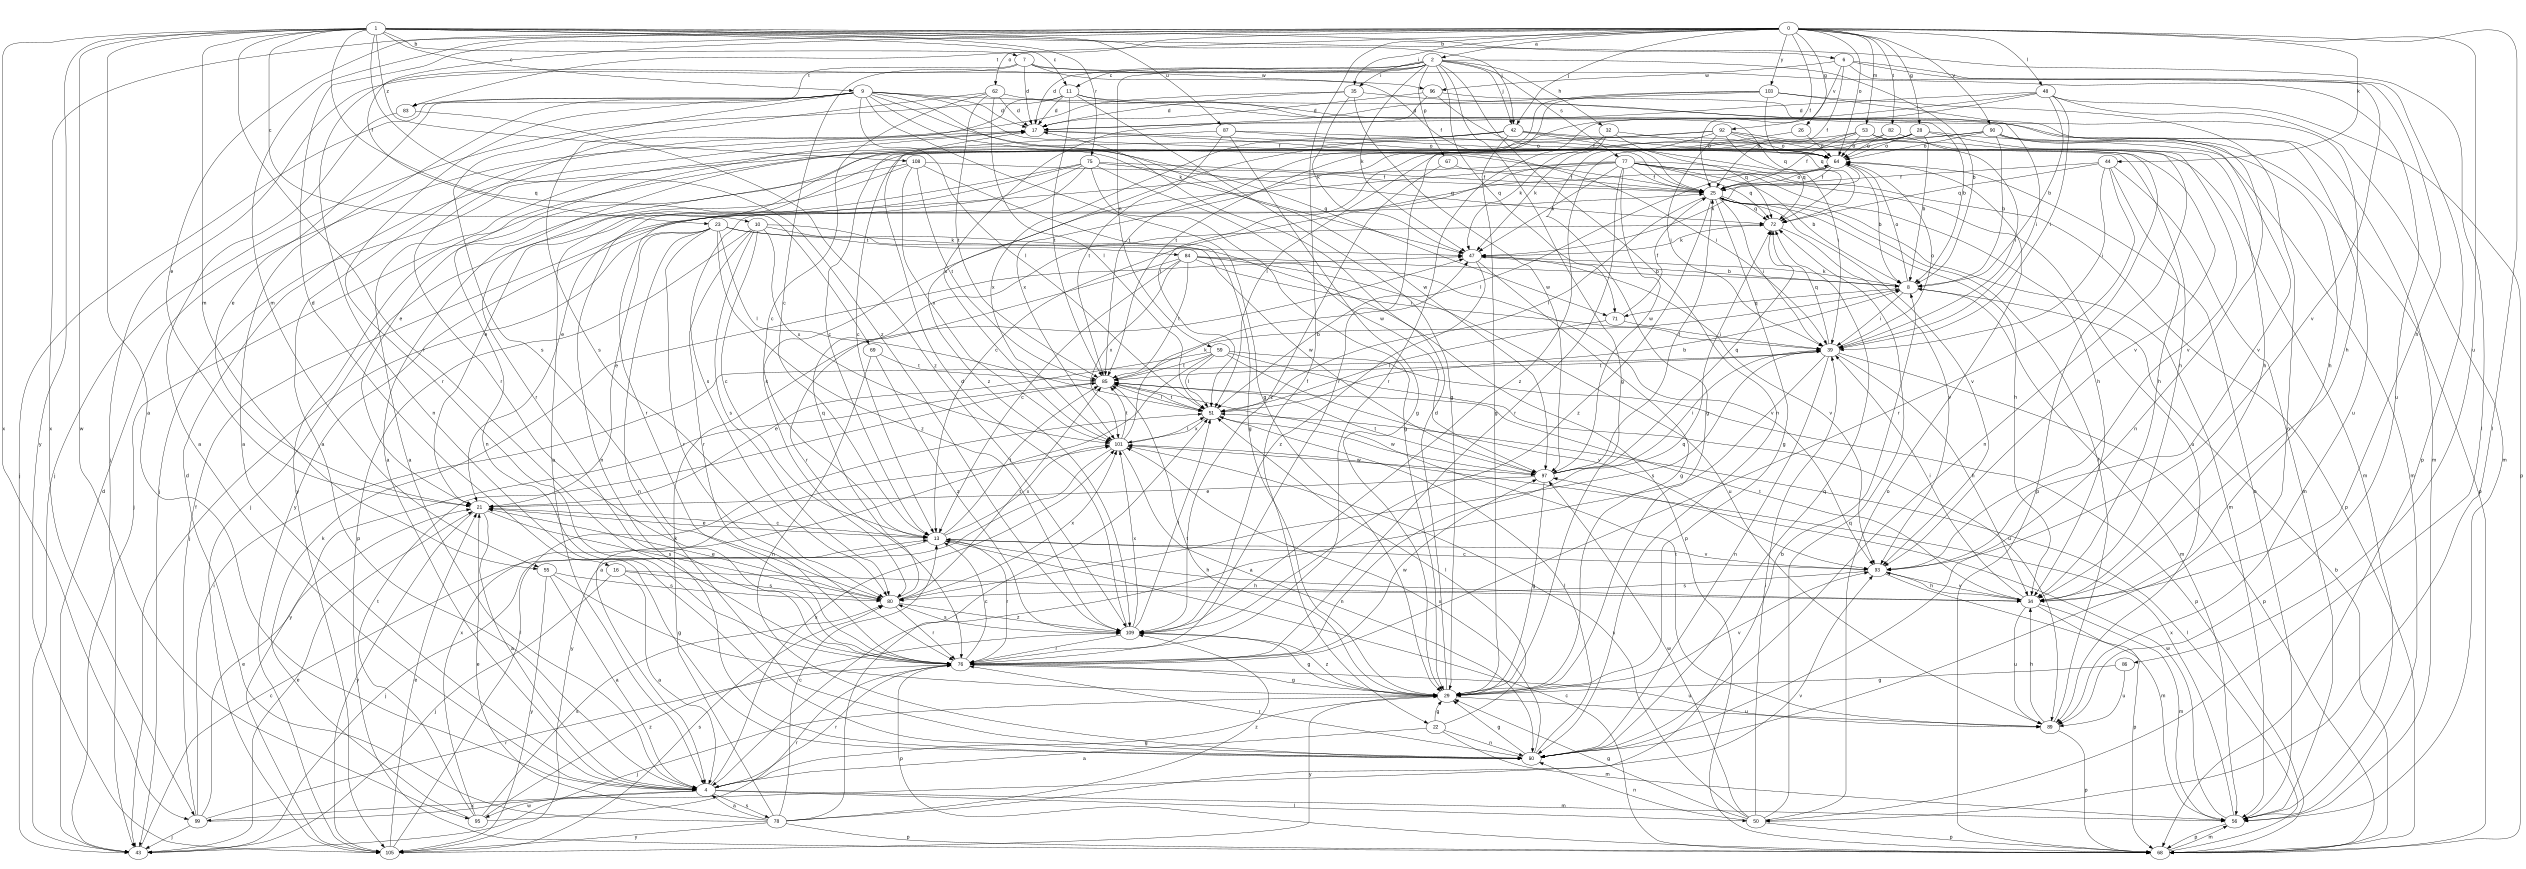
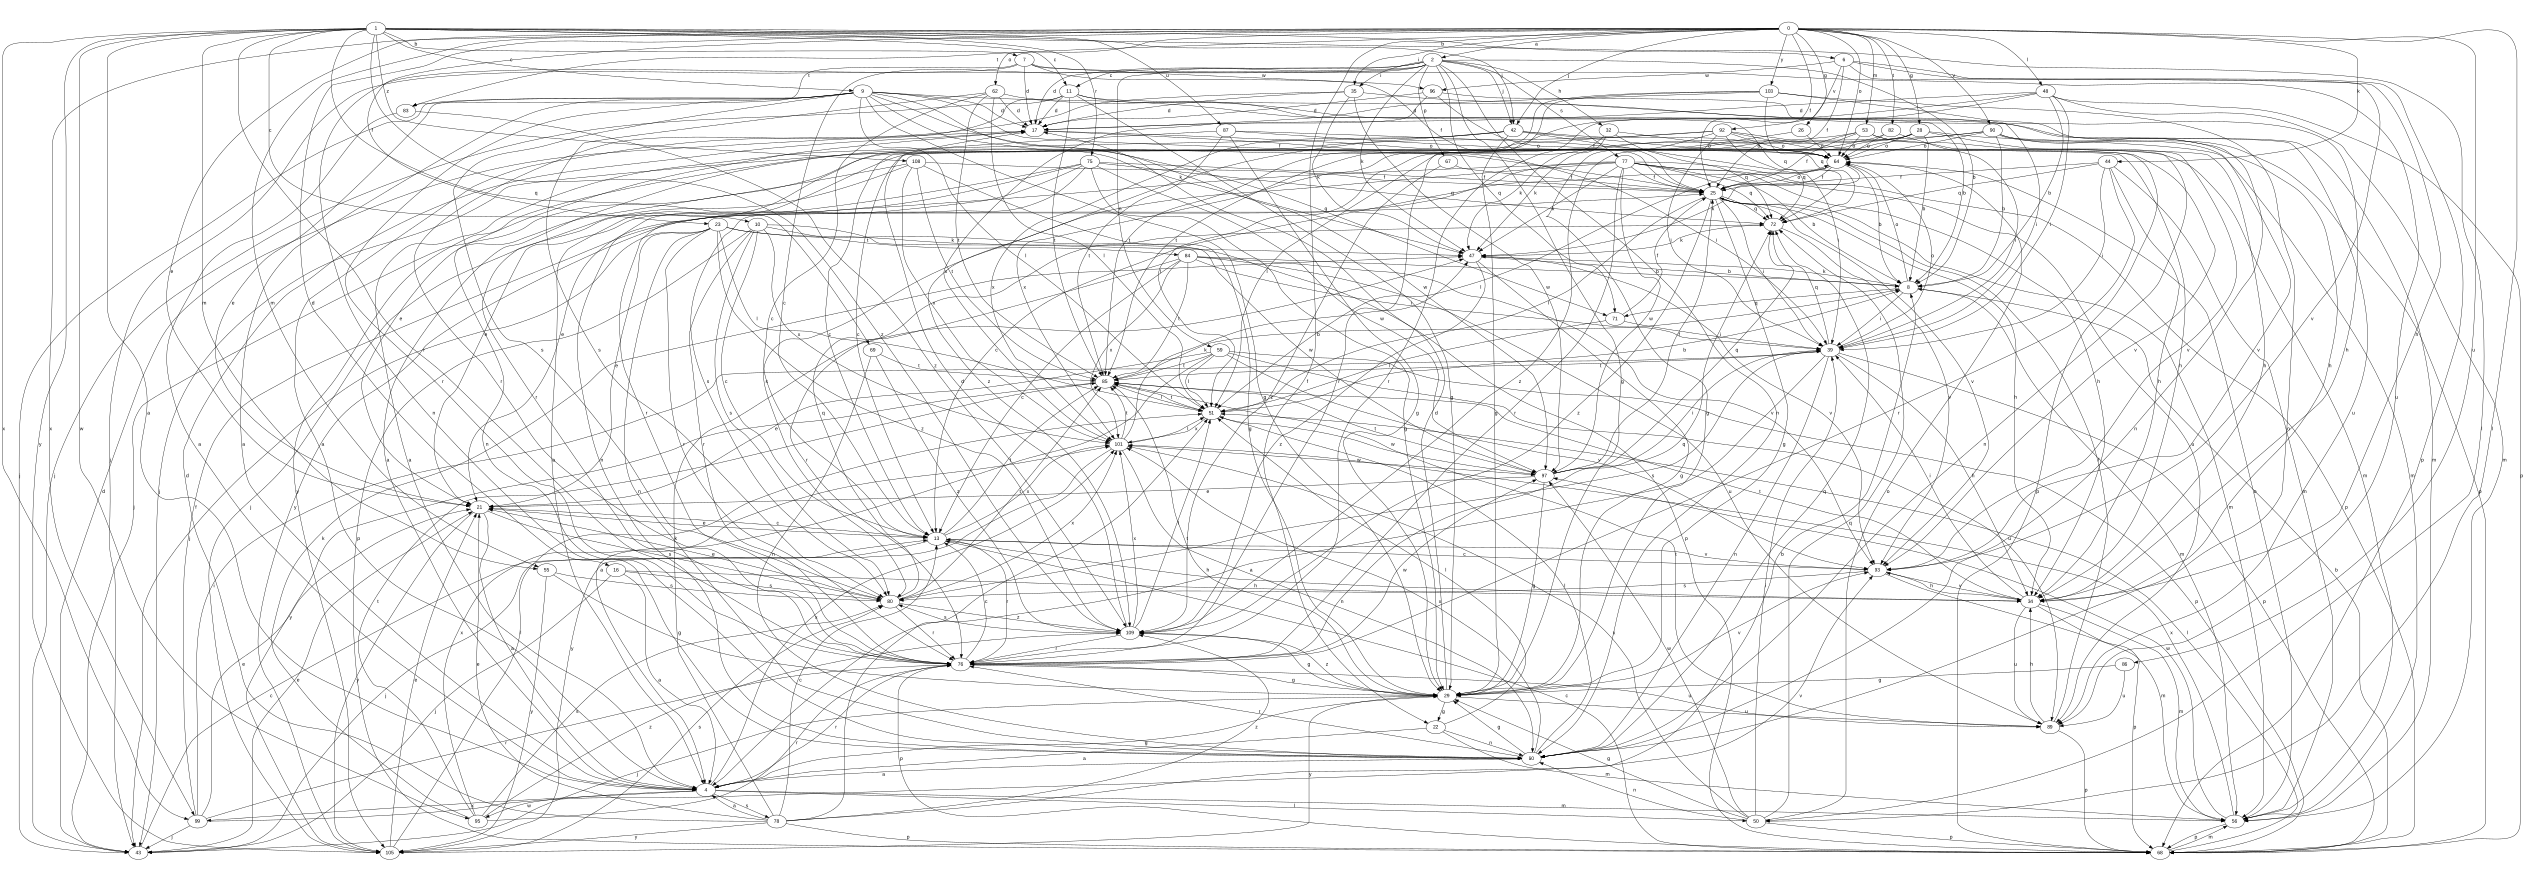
(618, 686) -> (1120, 764)
(1436, 712) -> (1442, 710)
